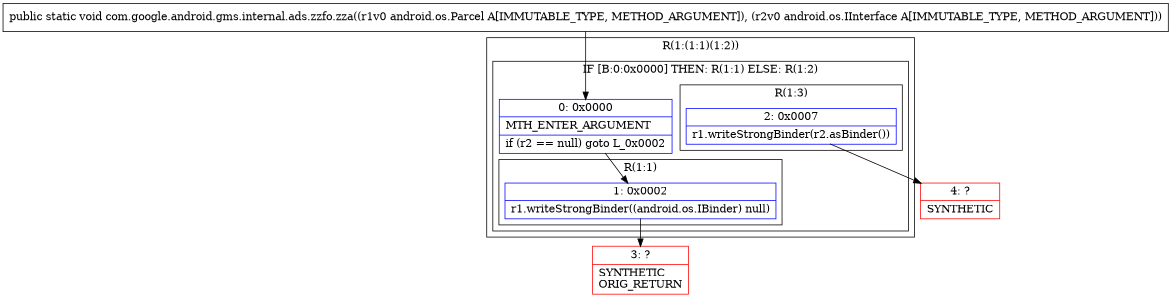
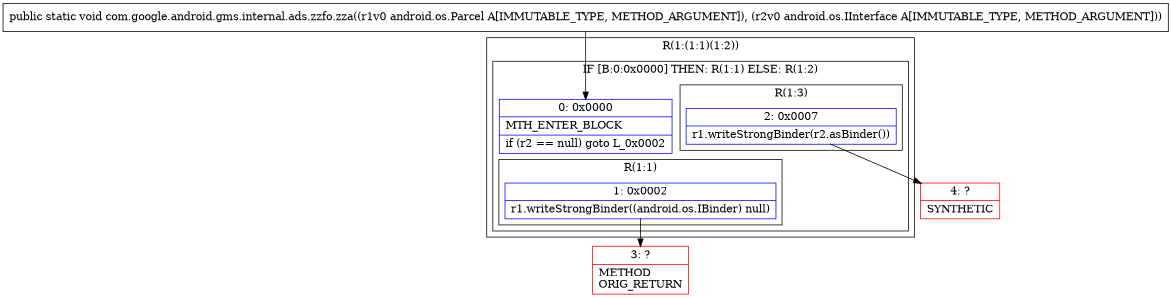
(578, 126) -> (564, 126)
(614, 165) -> none
(632, 273) -> (625, 273)
